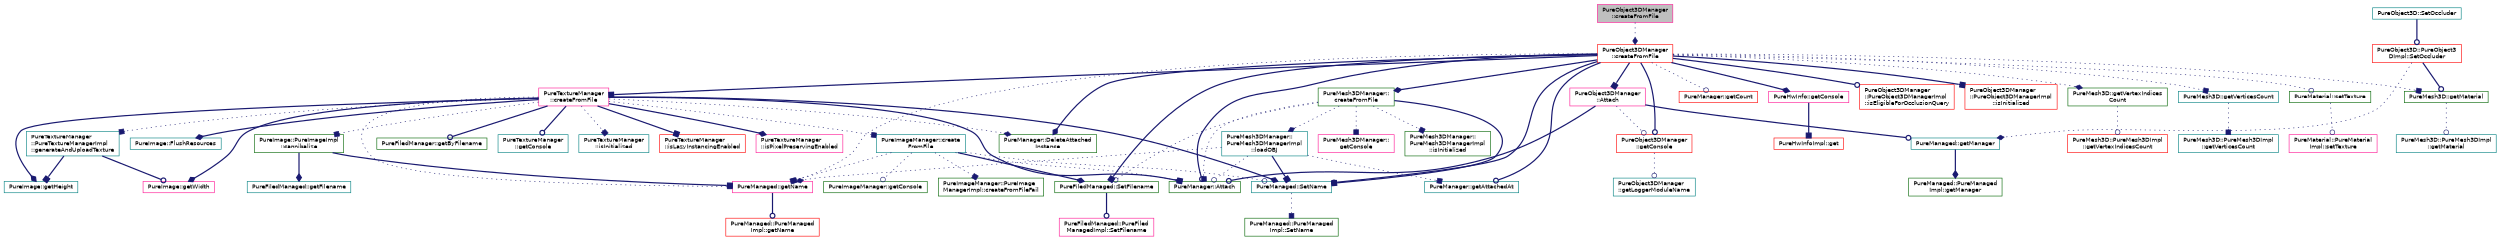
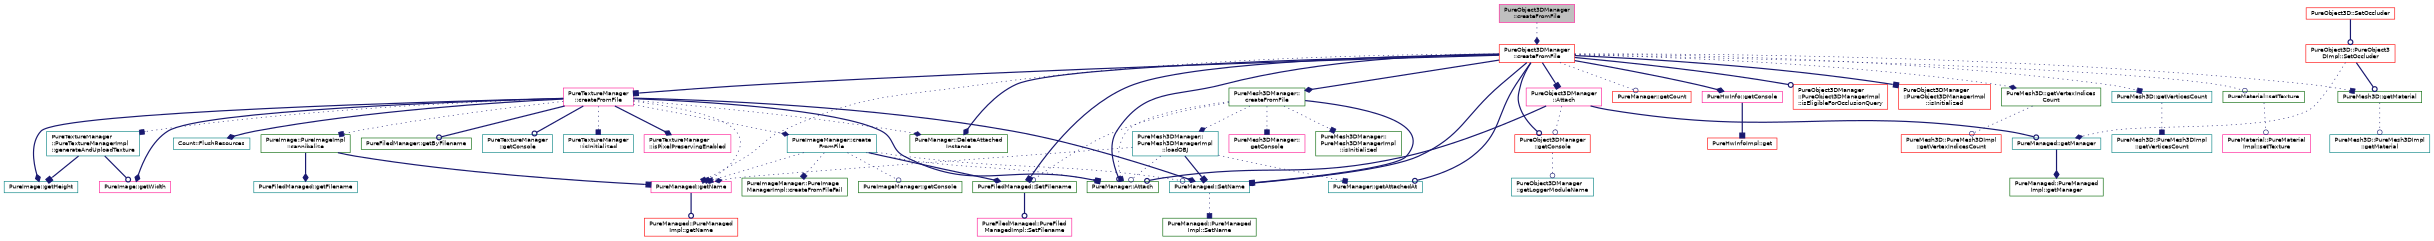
(2417, 13) -> (2350, 13)
(740, 117) -> (696, 117)
(176, 144) -> (212, 144)
(702, 144) -> none
